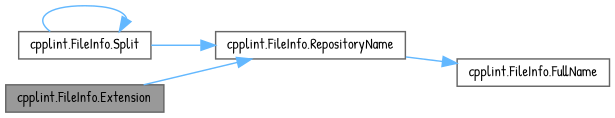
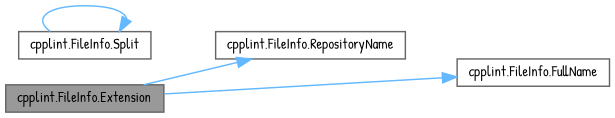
(176, 45) -> none
(424, 59) -> (303, 86)
